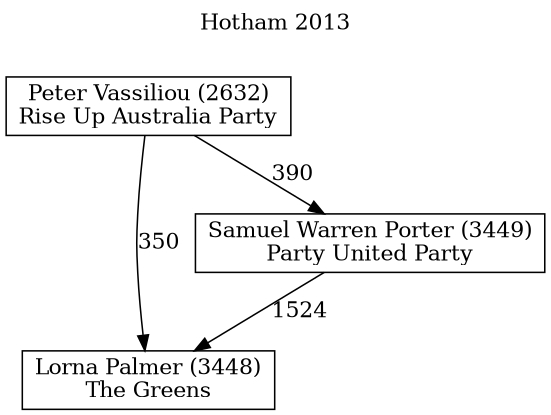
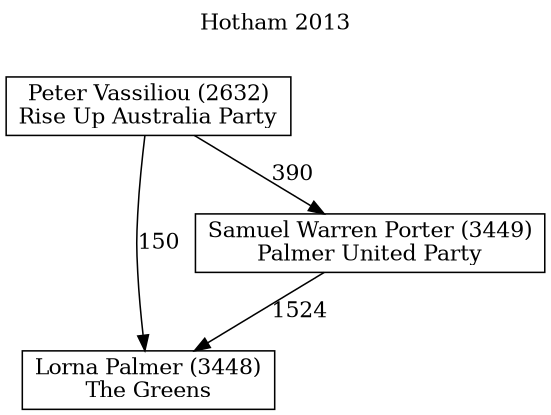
(159, 243) -> (159, 243)
(370, 243) -> (370, 243)
